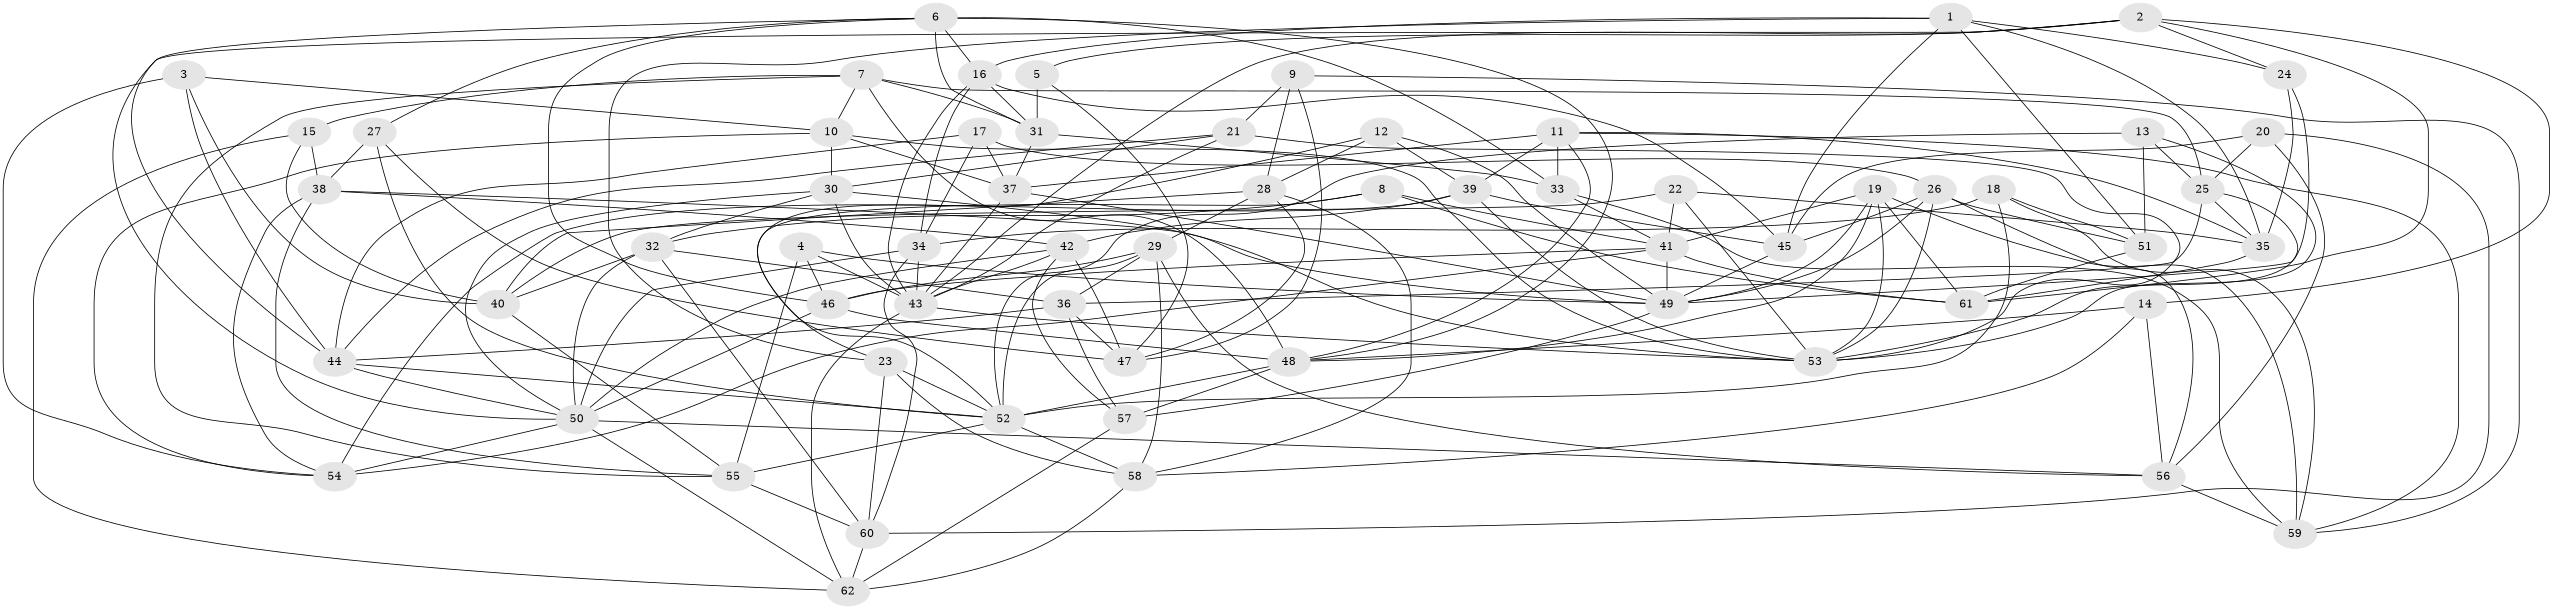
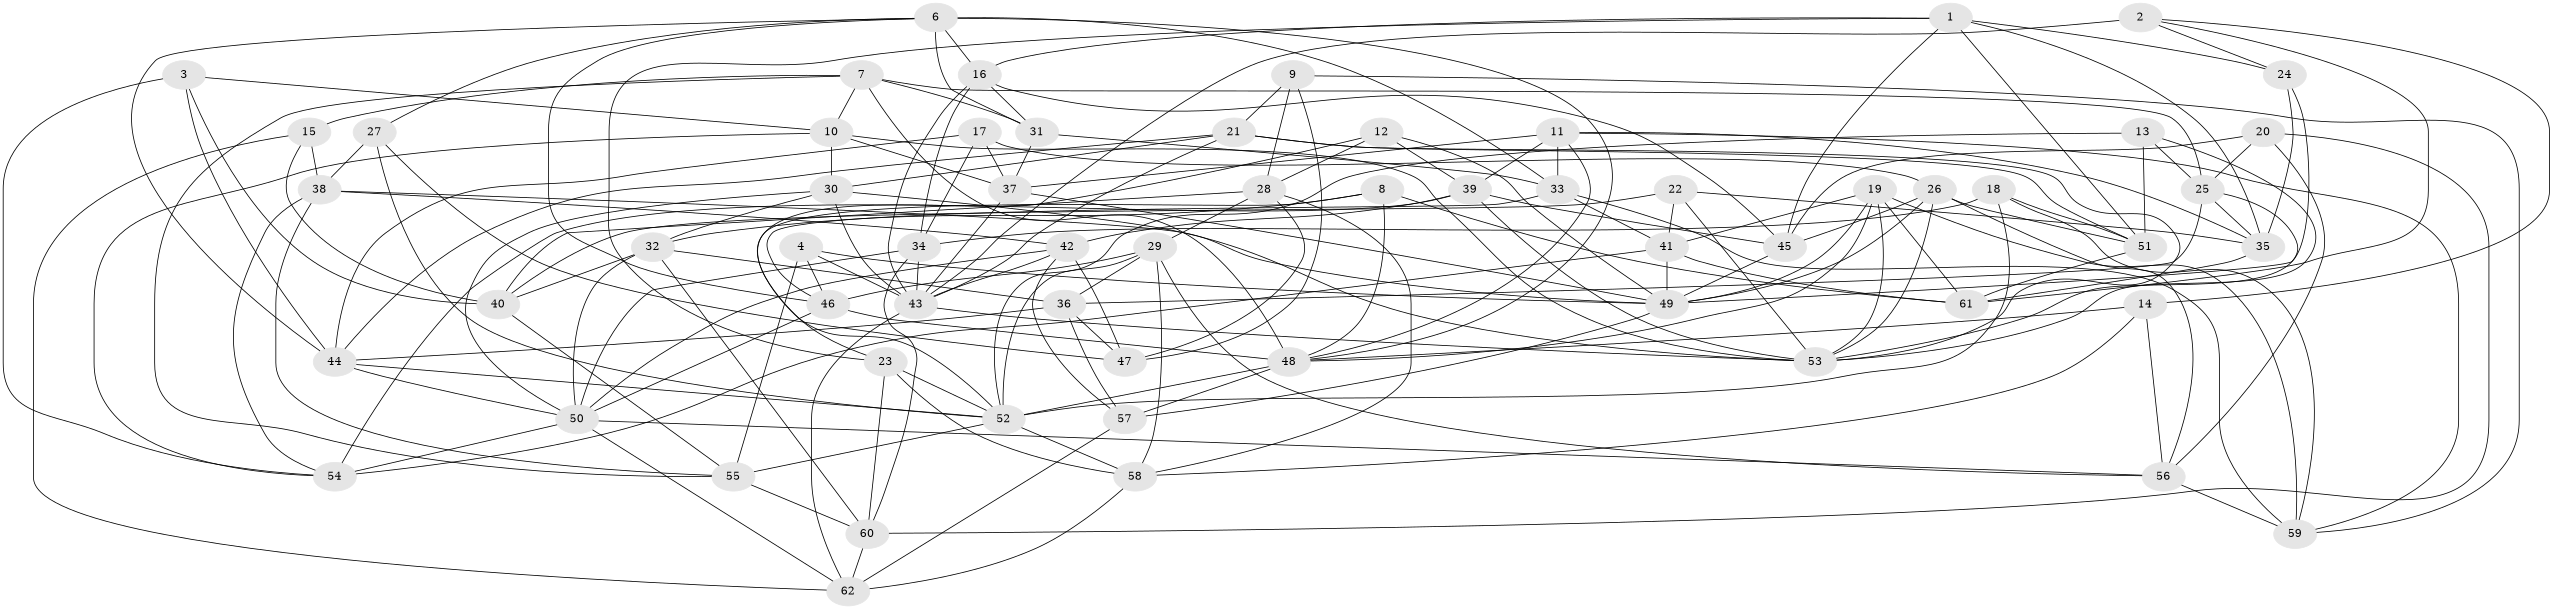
(803, 36) -> none
(1037, 75) -> none
none -> (1701, 153)
(1524, 220) -> (1368, 308)
(1246, 264) -> (1113, 210)
